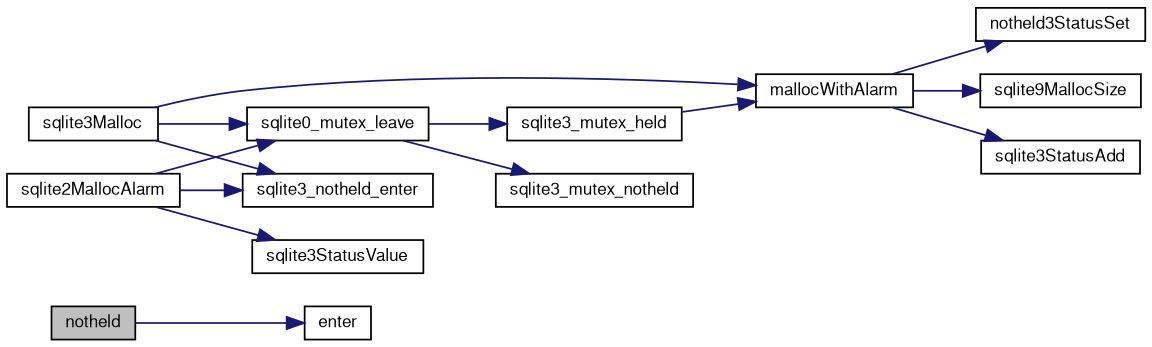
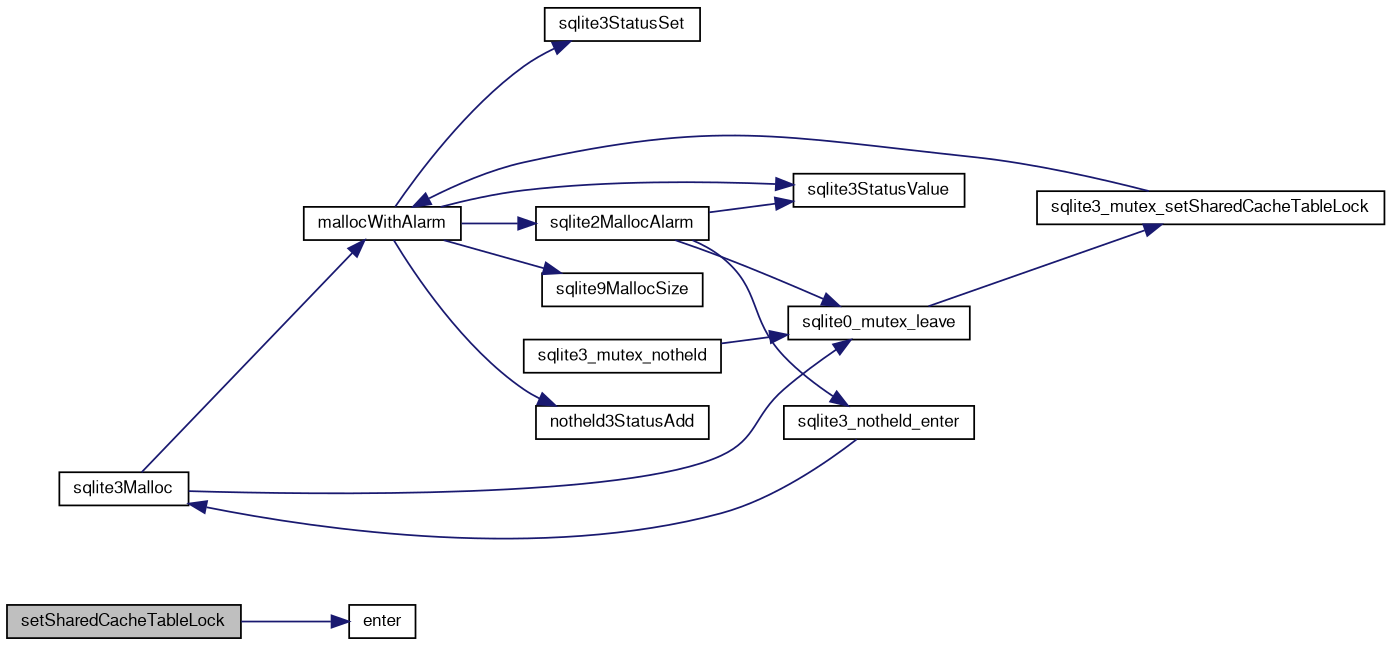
(1061, 24) -> (622, 24)
(594, 124) -> (1211, 208)
(194, 151) -> (541, 537)
(458, 155) -> (746, 340)
(1061, 157) -> (622, 422)
none -> (607, 184)
none -> (490, 223)
(93, 323) -> (124, 622)
